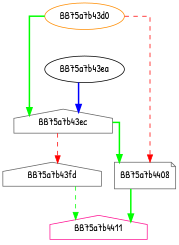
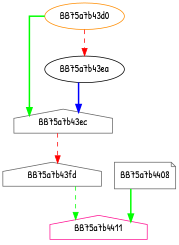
(150, 73) -> (85, 39)
(119, 135) -> none
